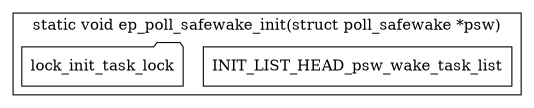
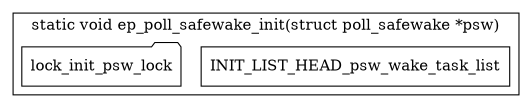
(102, 67) -> (101, 67)
